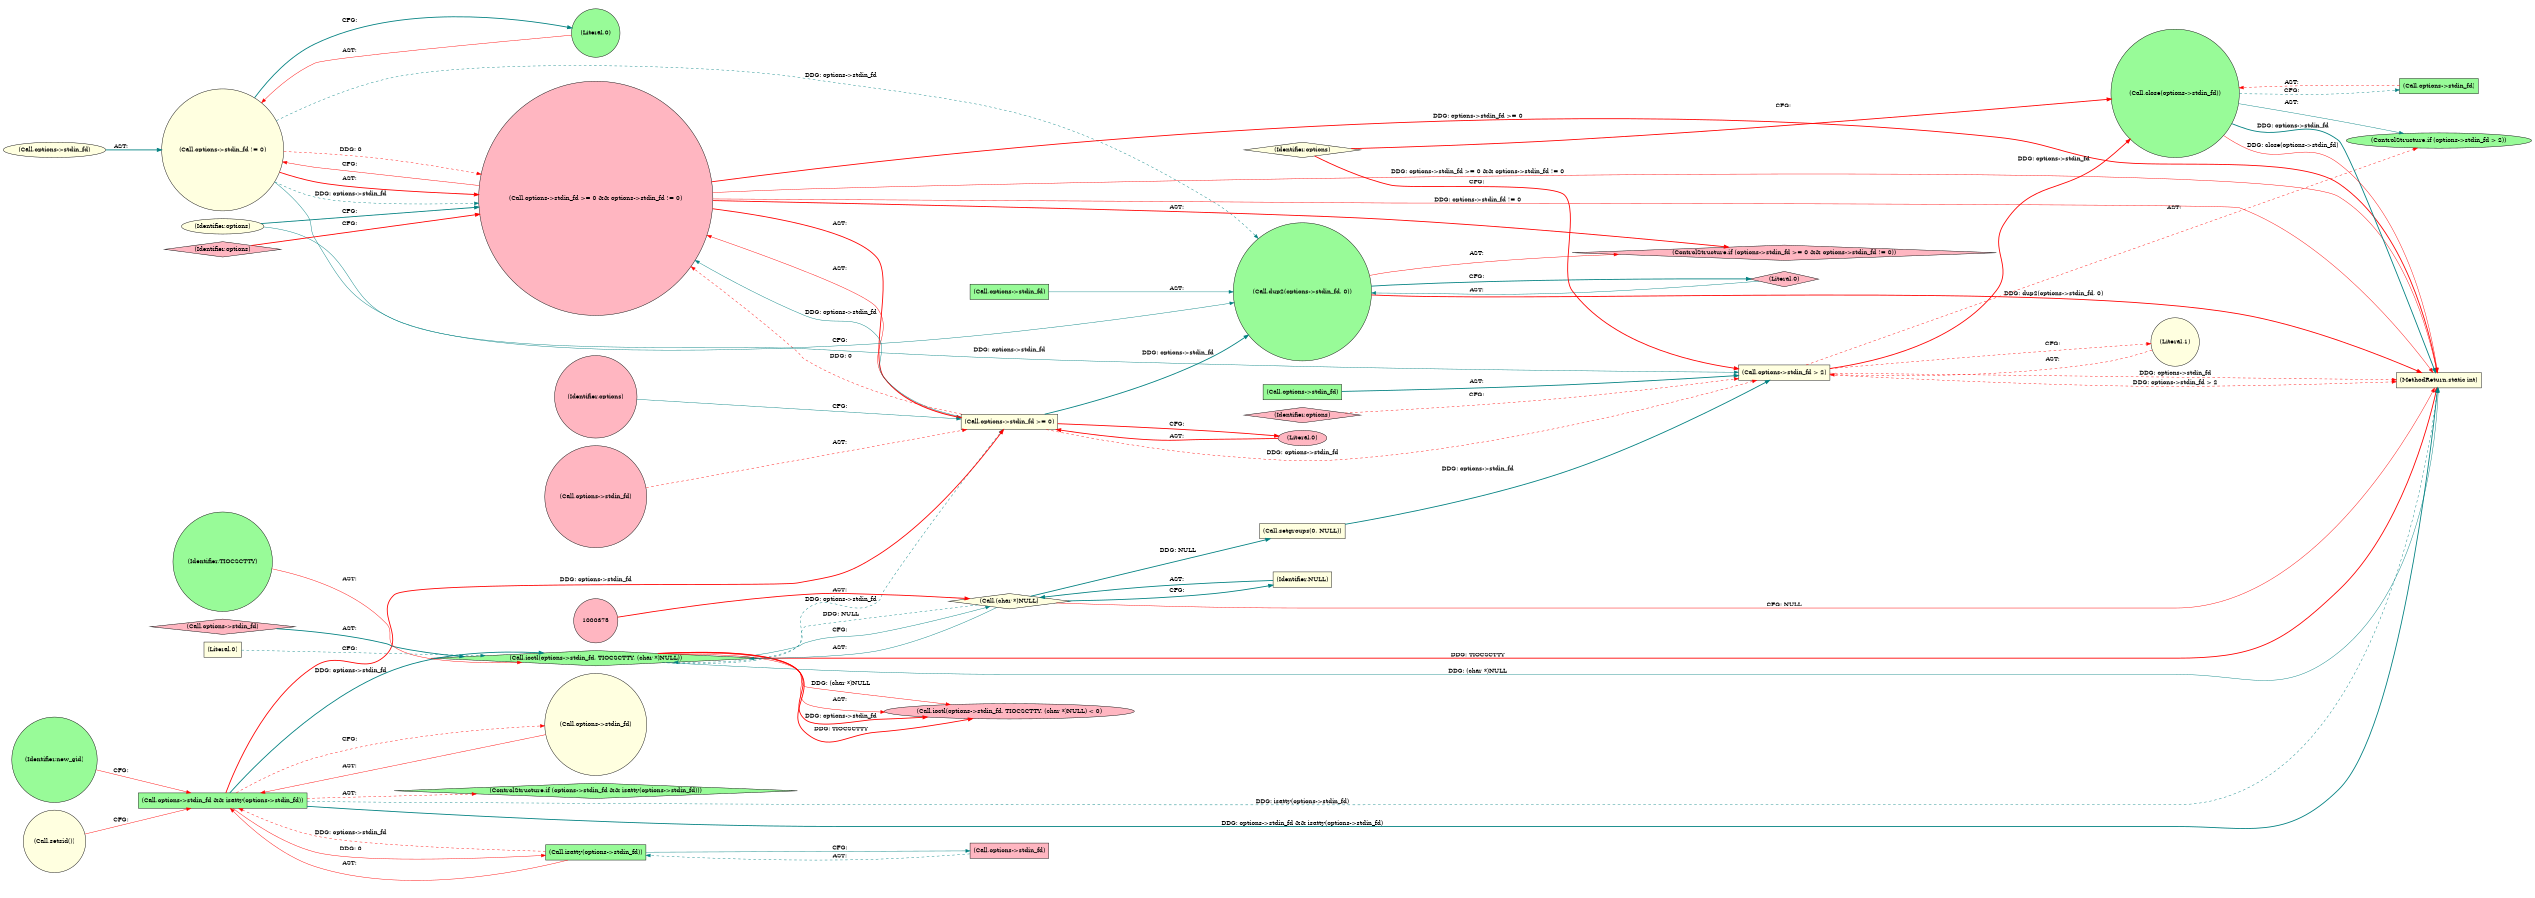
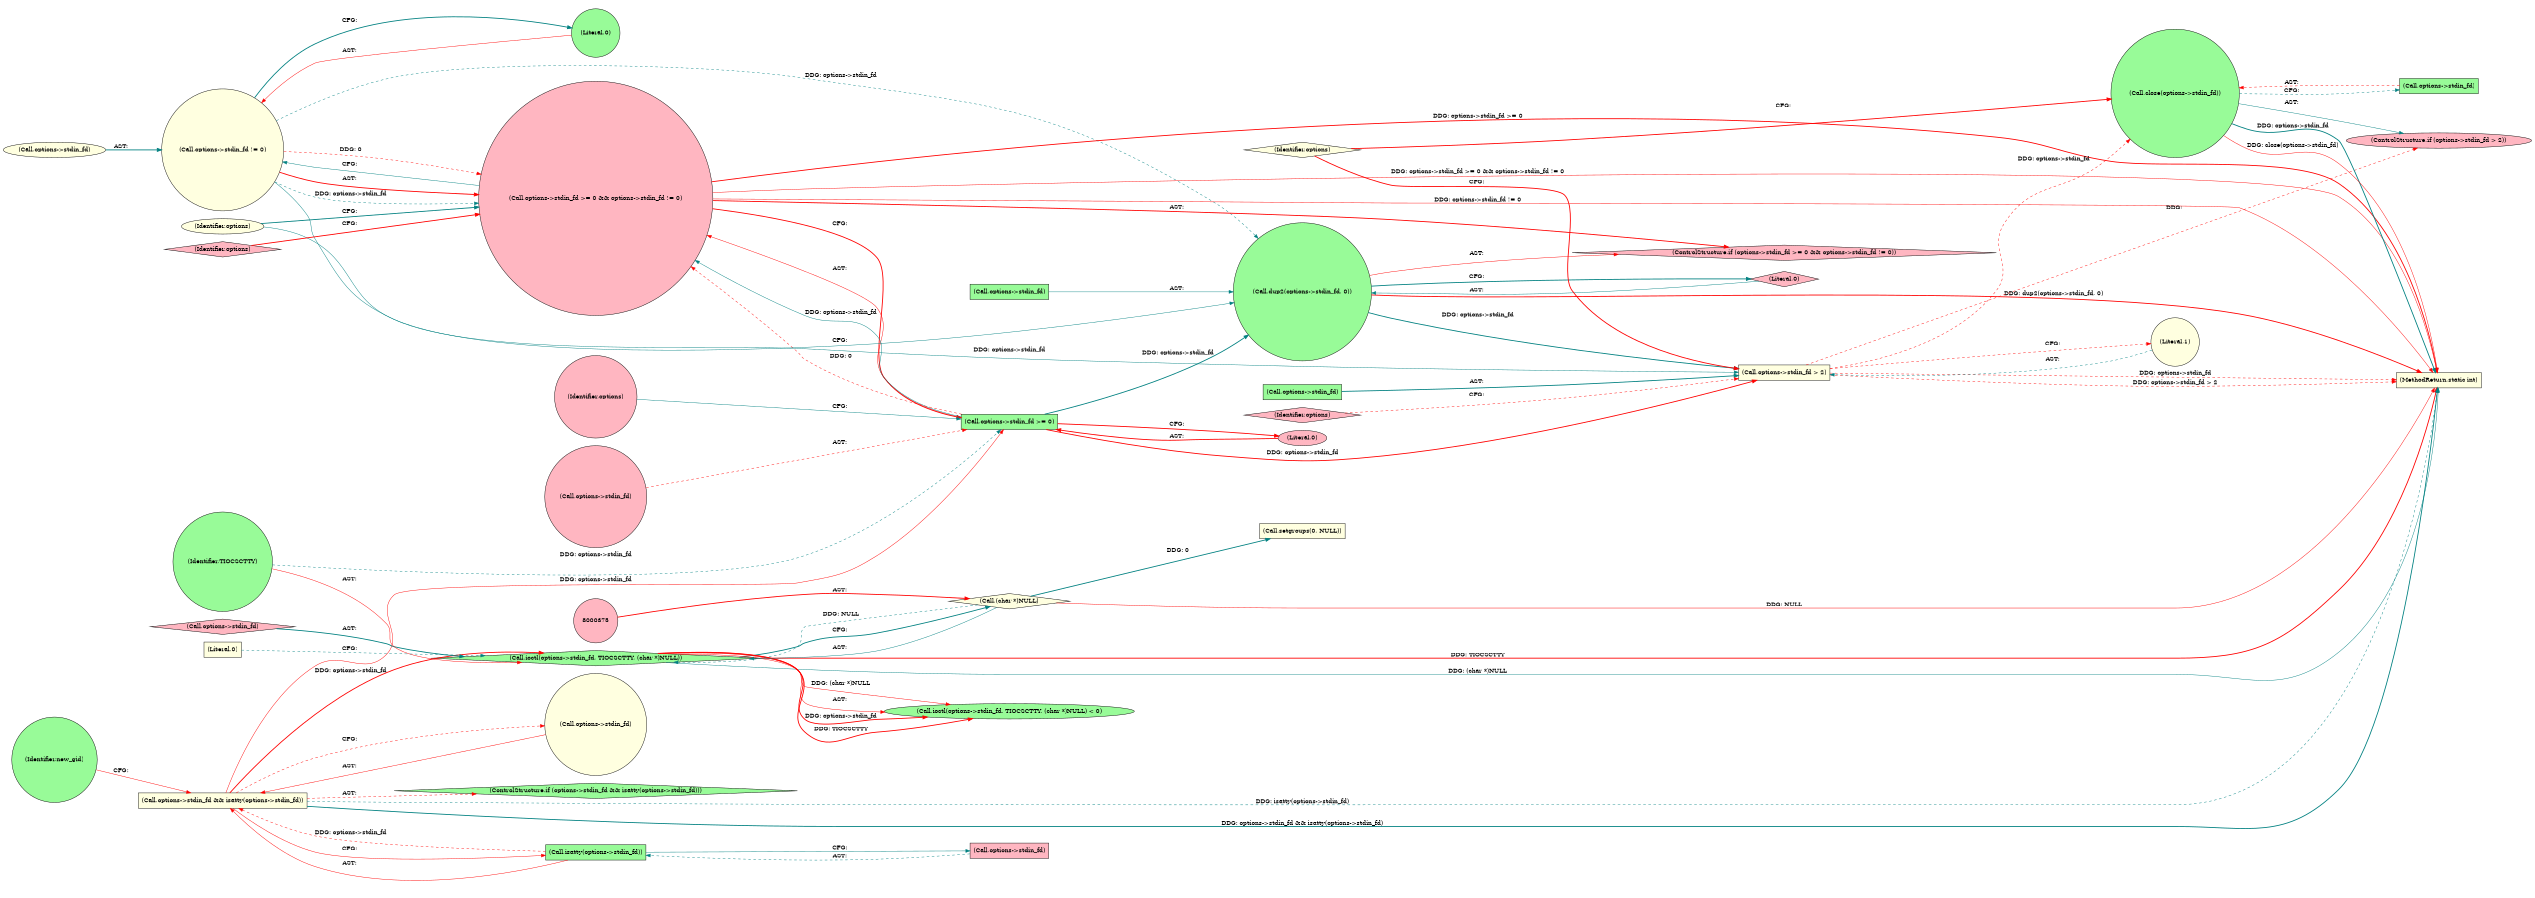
(2439, 141) -> (2439, 141)
(383, 175) -> (383, 175)
(2175, 208) -> (2175, 208)
(841, 224) -> (841, 224)
(2002, 276) -> (2002, 276)
(2010, 372) -> (2010, 372)
(1009, 422) -> (1009, 422)
(1402, 454) -> (1402, 454)
(1562, 473) -> (1550, 346)
(1178, 550) -> (1178, 550)
(1302, 580) -> none
(577, 585) -> (577, 585)
(1784, 605) -> (1784, 605)
(857, 608) -> (654, 574)
(596, 621) -> (596, 621)
(863, 635) -> (863, 635)
(367, 682) -> (367, 682)
(1009, 711) -> (1009, 711)
(223, 801) -> (223, 801)
(55, 841) -> none
(351, 849) -> (351, 849)
